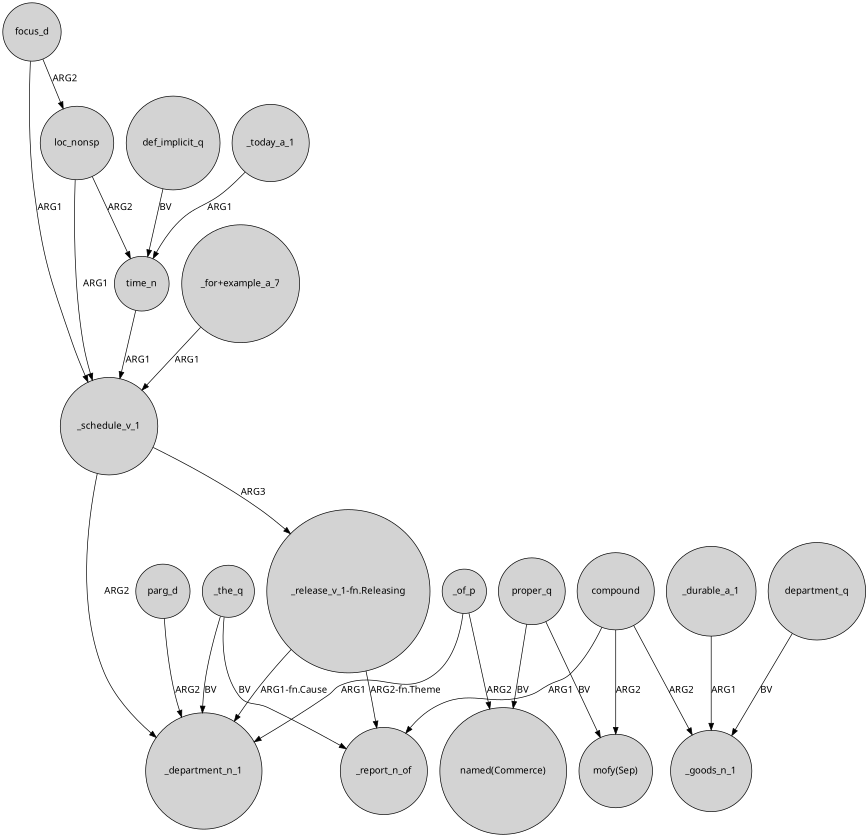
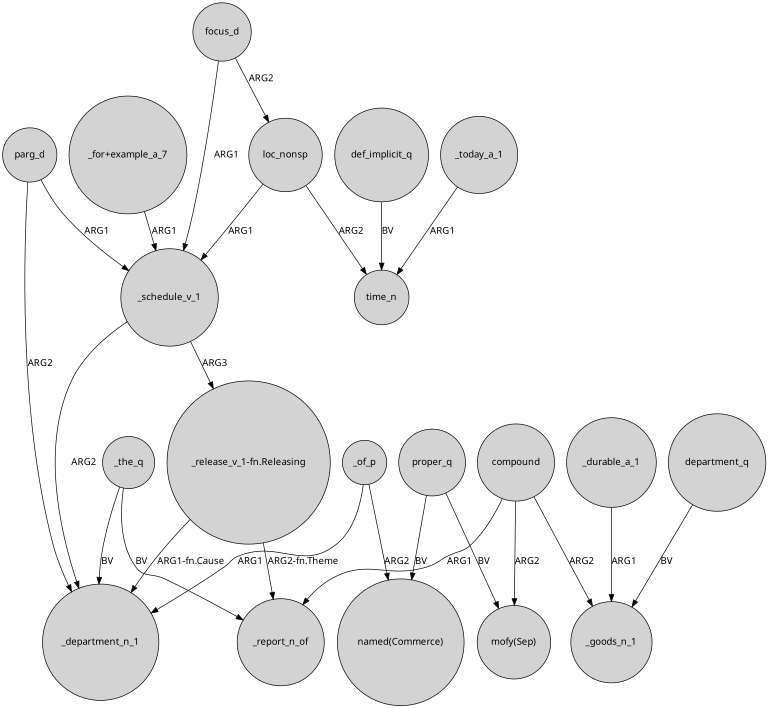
(129, 341) -> (77, 228)
